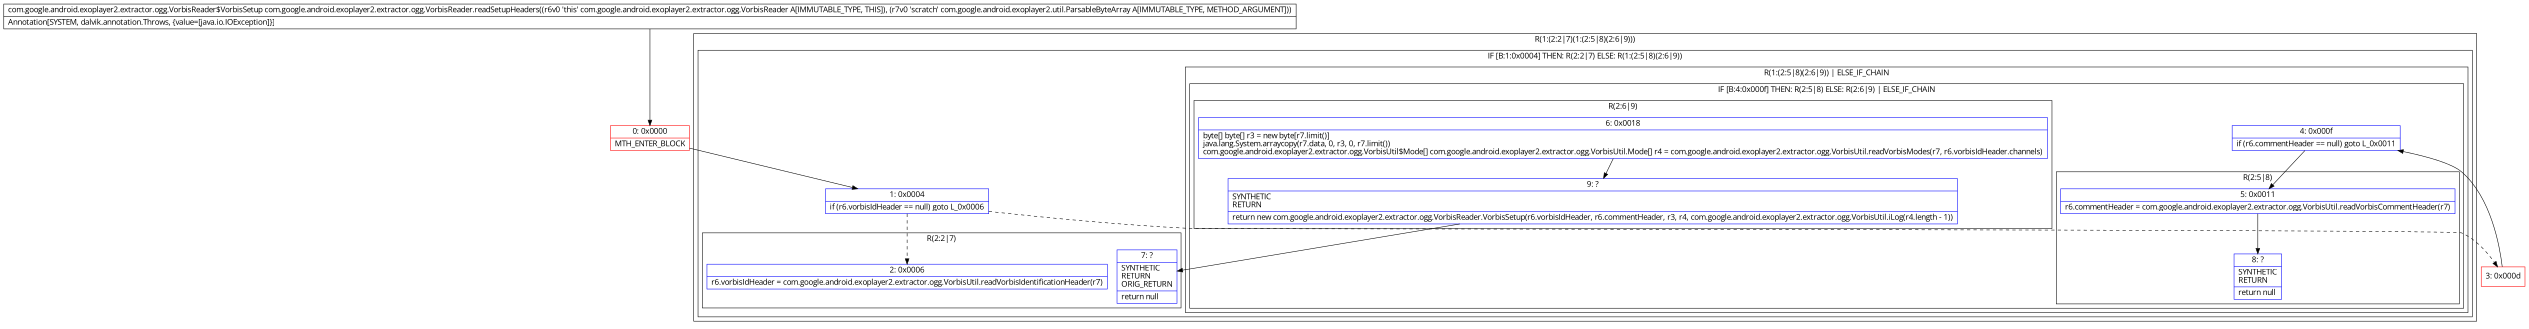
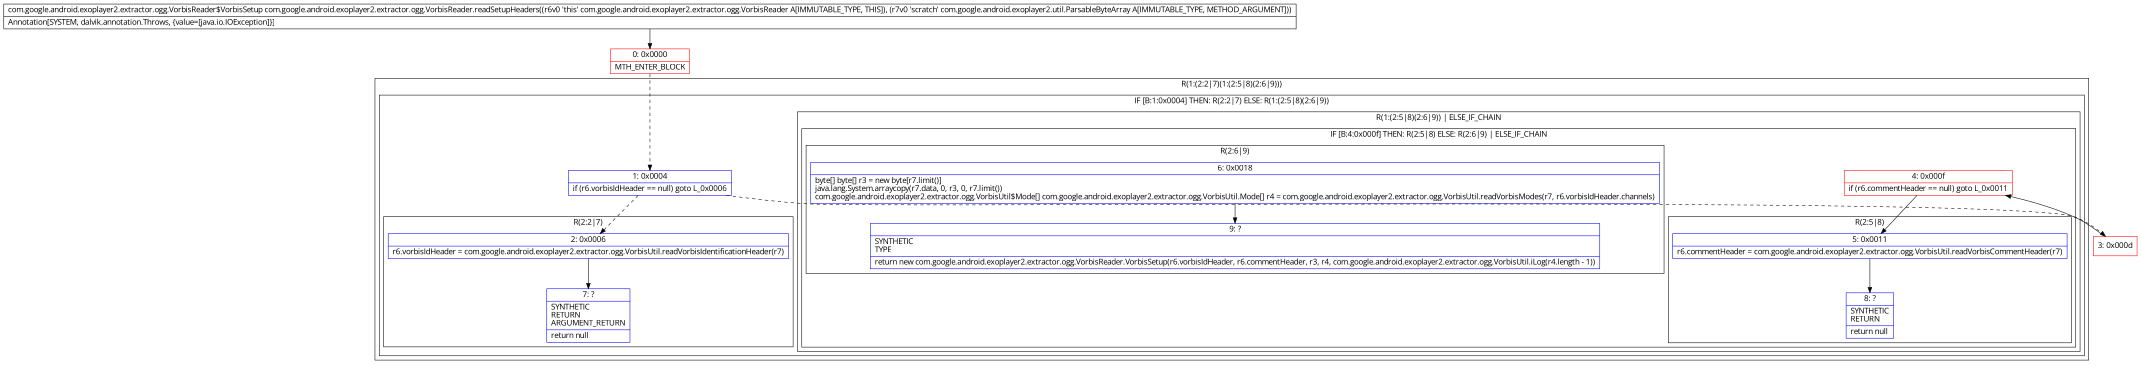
(2316, 138) -> (1928, 183)
(771, 168) -> (650, 119)
(1247, 205) -> (883, 250)
(1321, 247) -> (588, 271)
(1147, 284) -> (588, 323)
